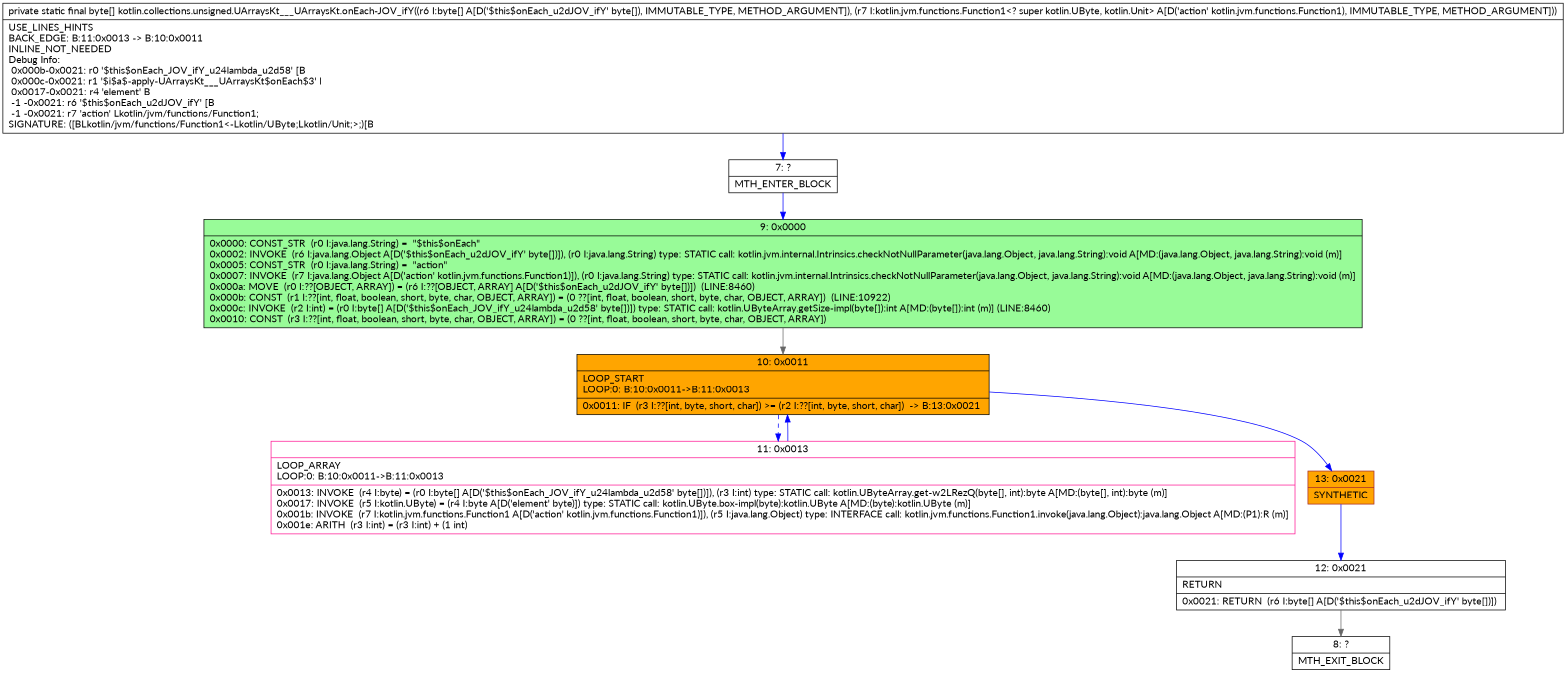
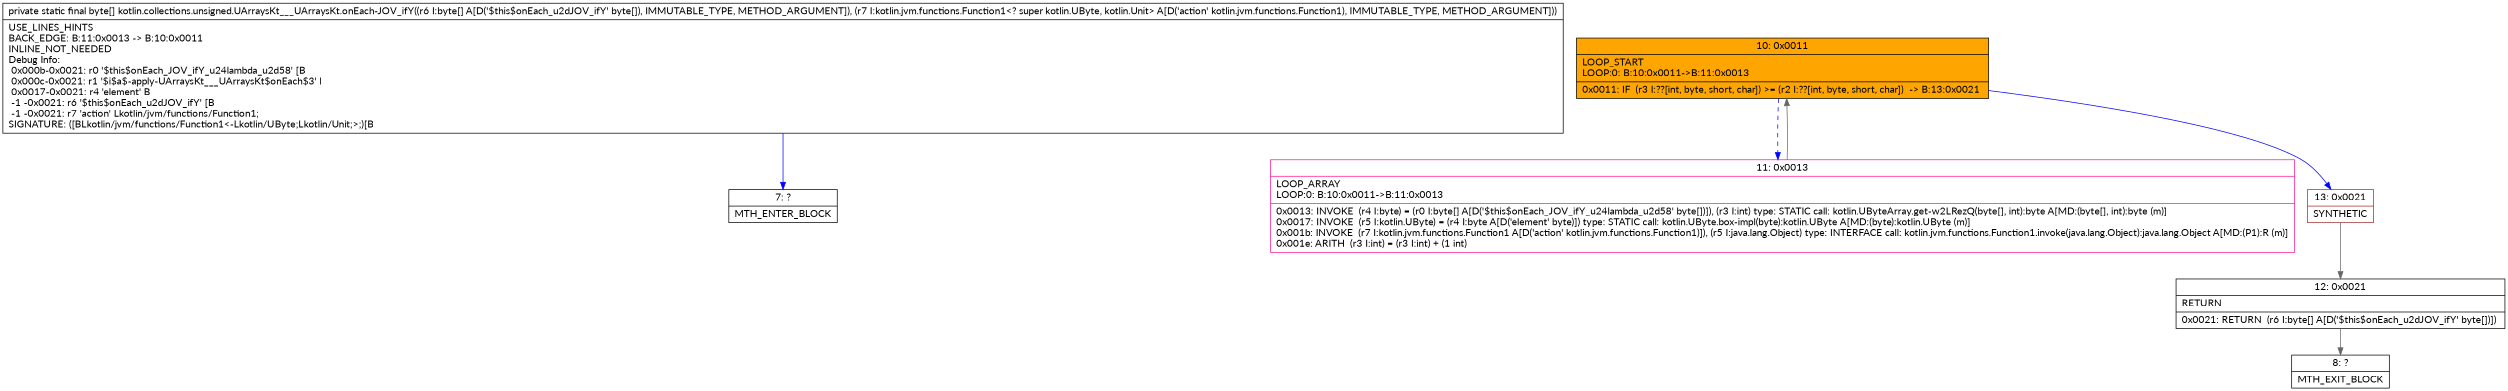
(783, 274) -> none
(788, 432) -> (1787, 133)
(1341, 488) -> (2341, 206)
(1341, 529) -> (2341, 247)
